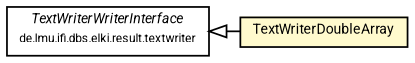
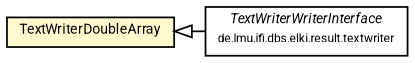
(233, 31) -> (199, 31)
